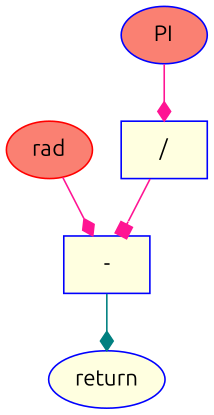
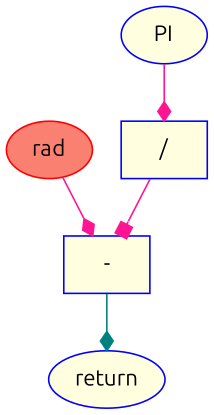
(164, 35) -> (164, 35)
